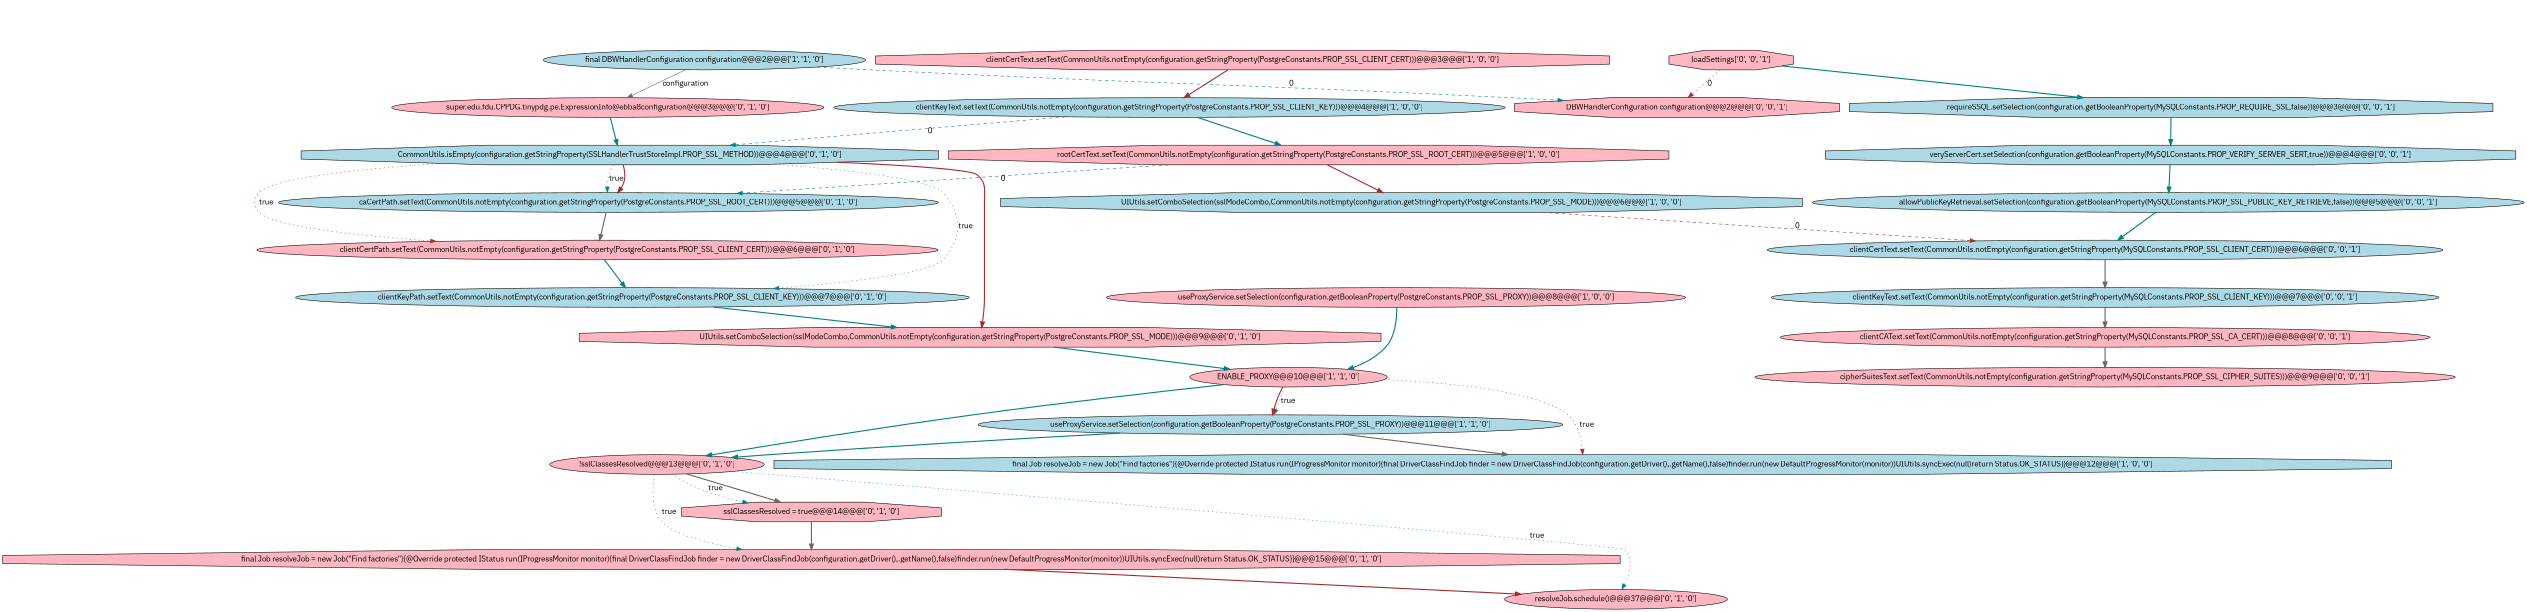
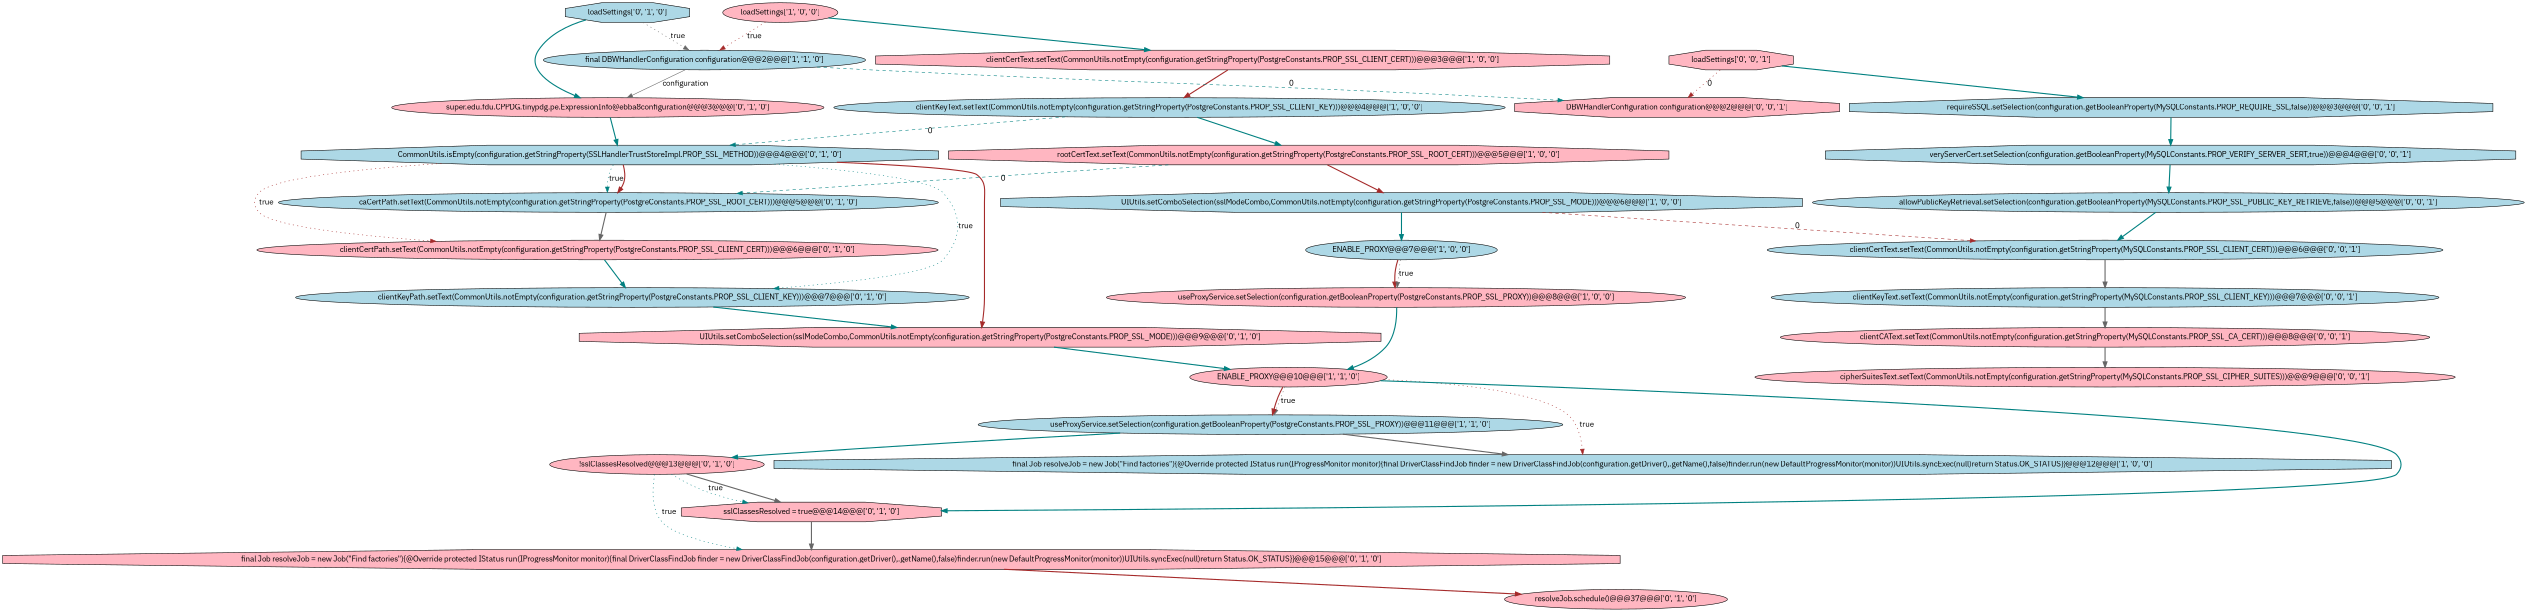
none -> (627, 13)
none -> (780, 13)
none -> (1401, 250)
(967, 416) -> (2193, 491)
(1198, 510) -> none
